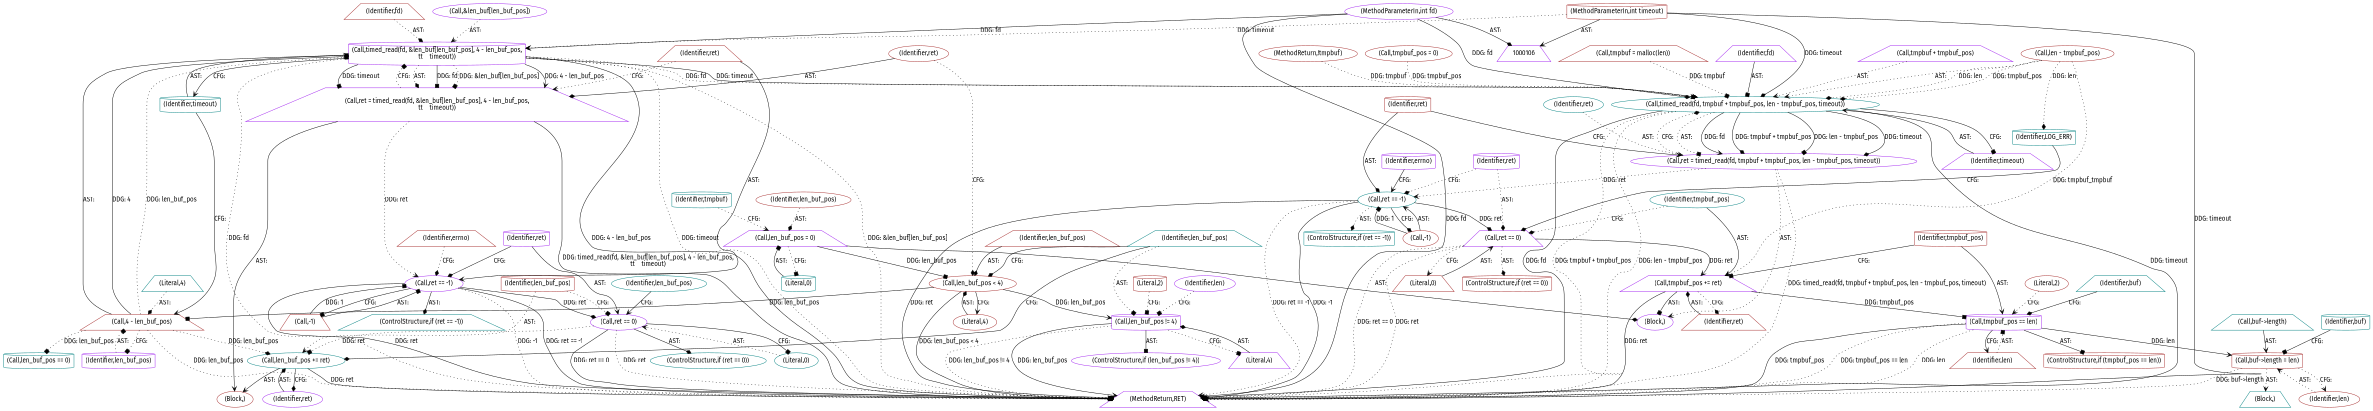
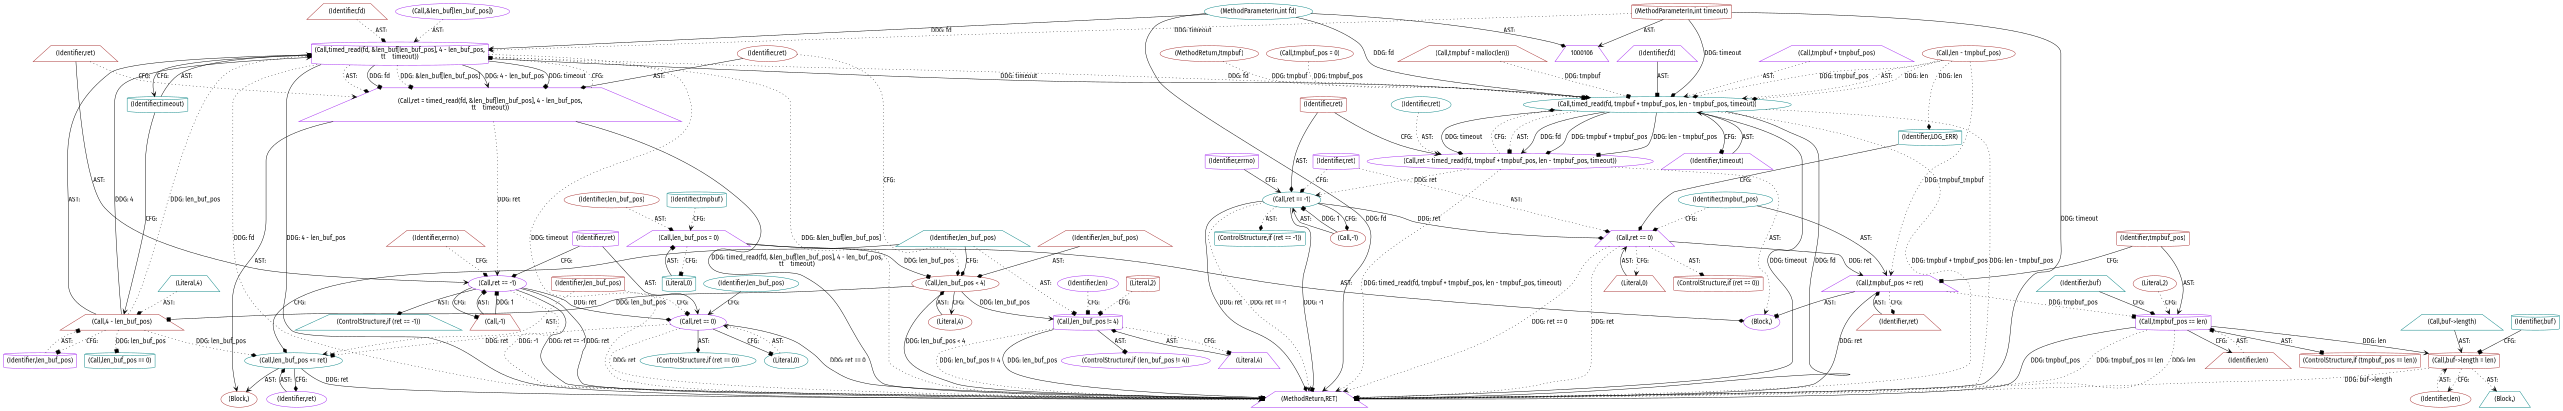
(1399, 12) -> (1258, 12)
(1857, 304) -> (2039, 304)
(618, 394) -> none
